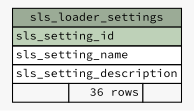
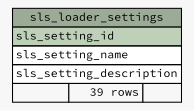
(115, 92) -> (115, 92)
